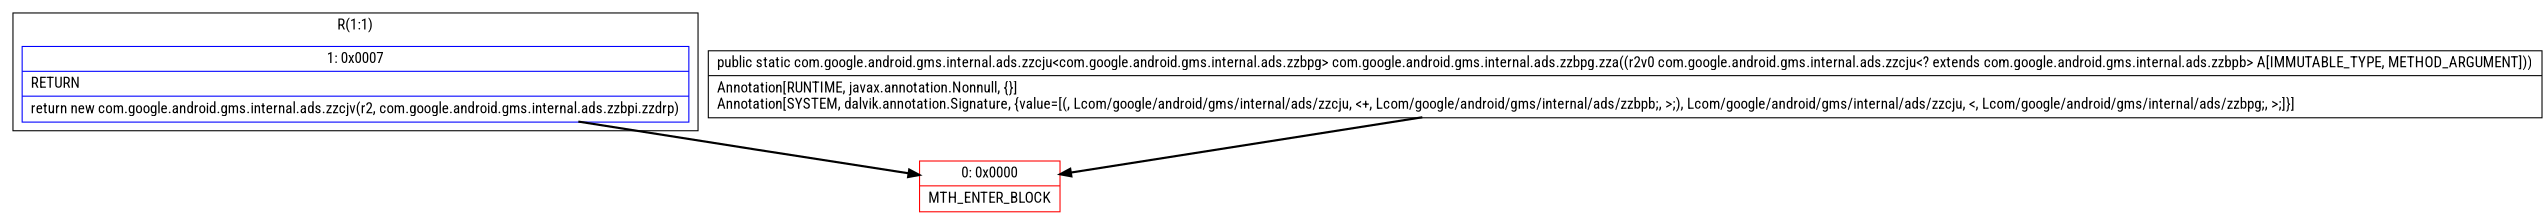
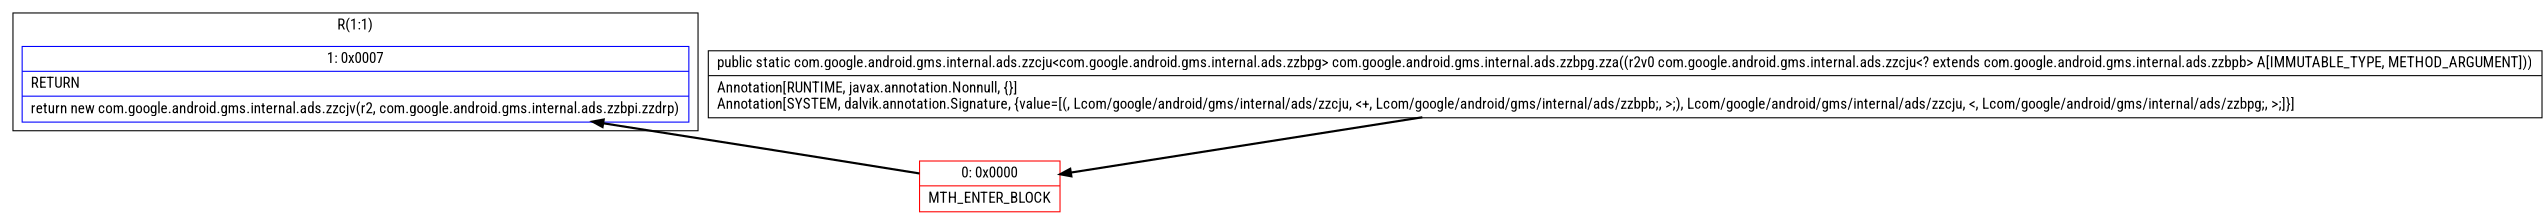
(743, 148) -> (761, 148)
